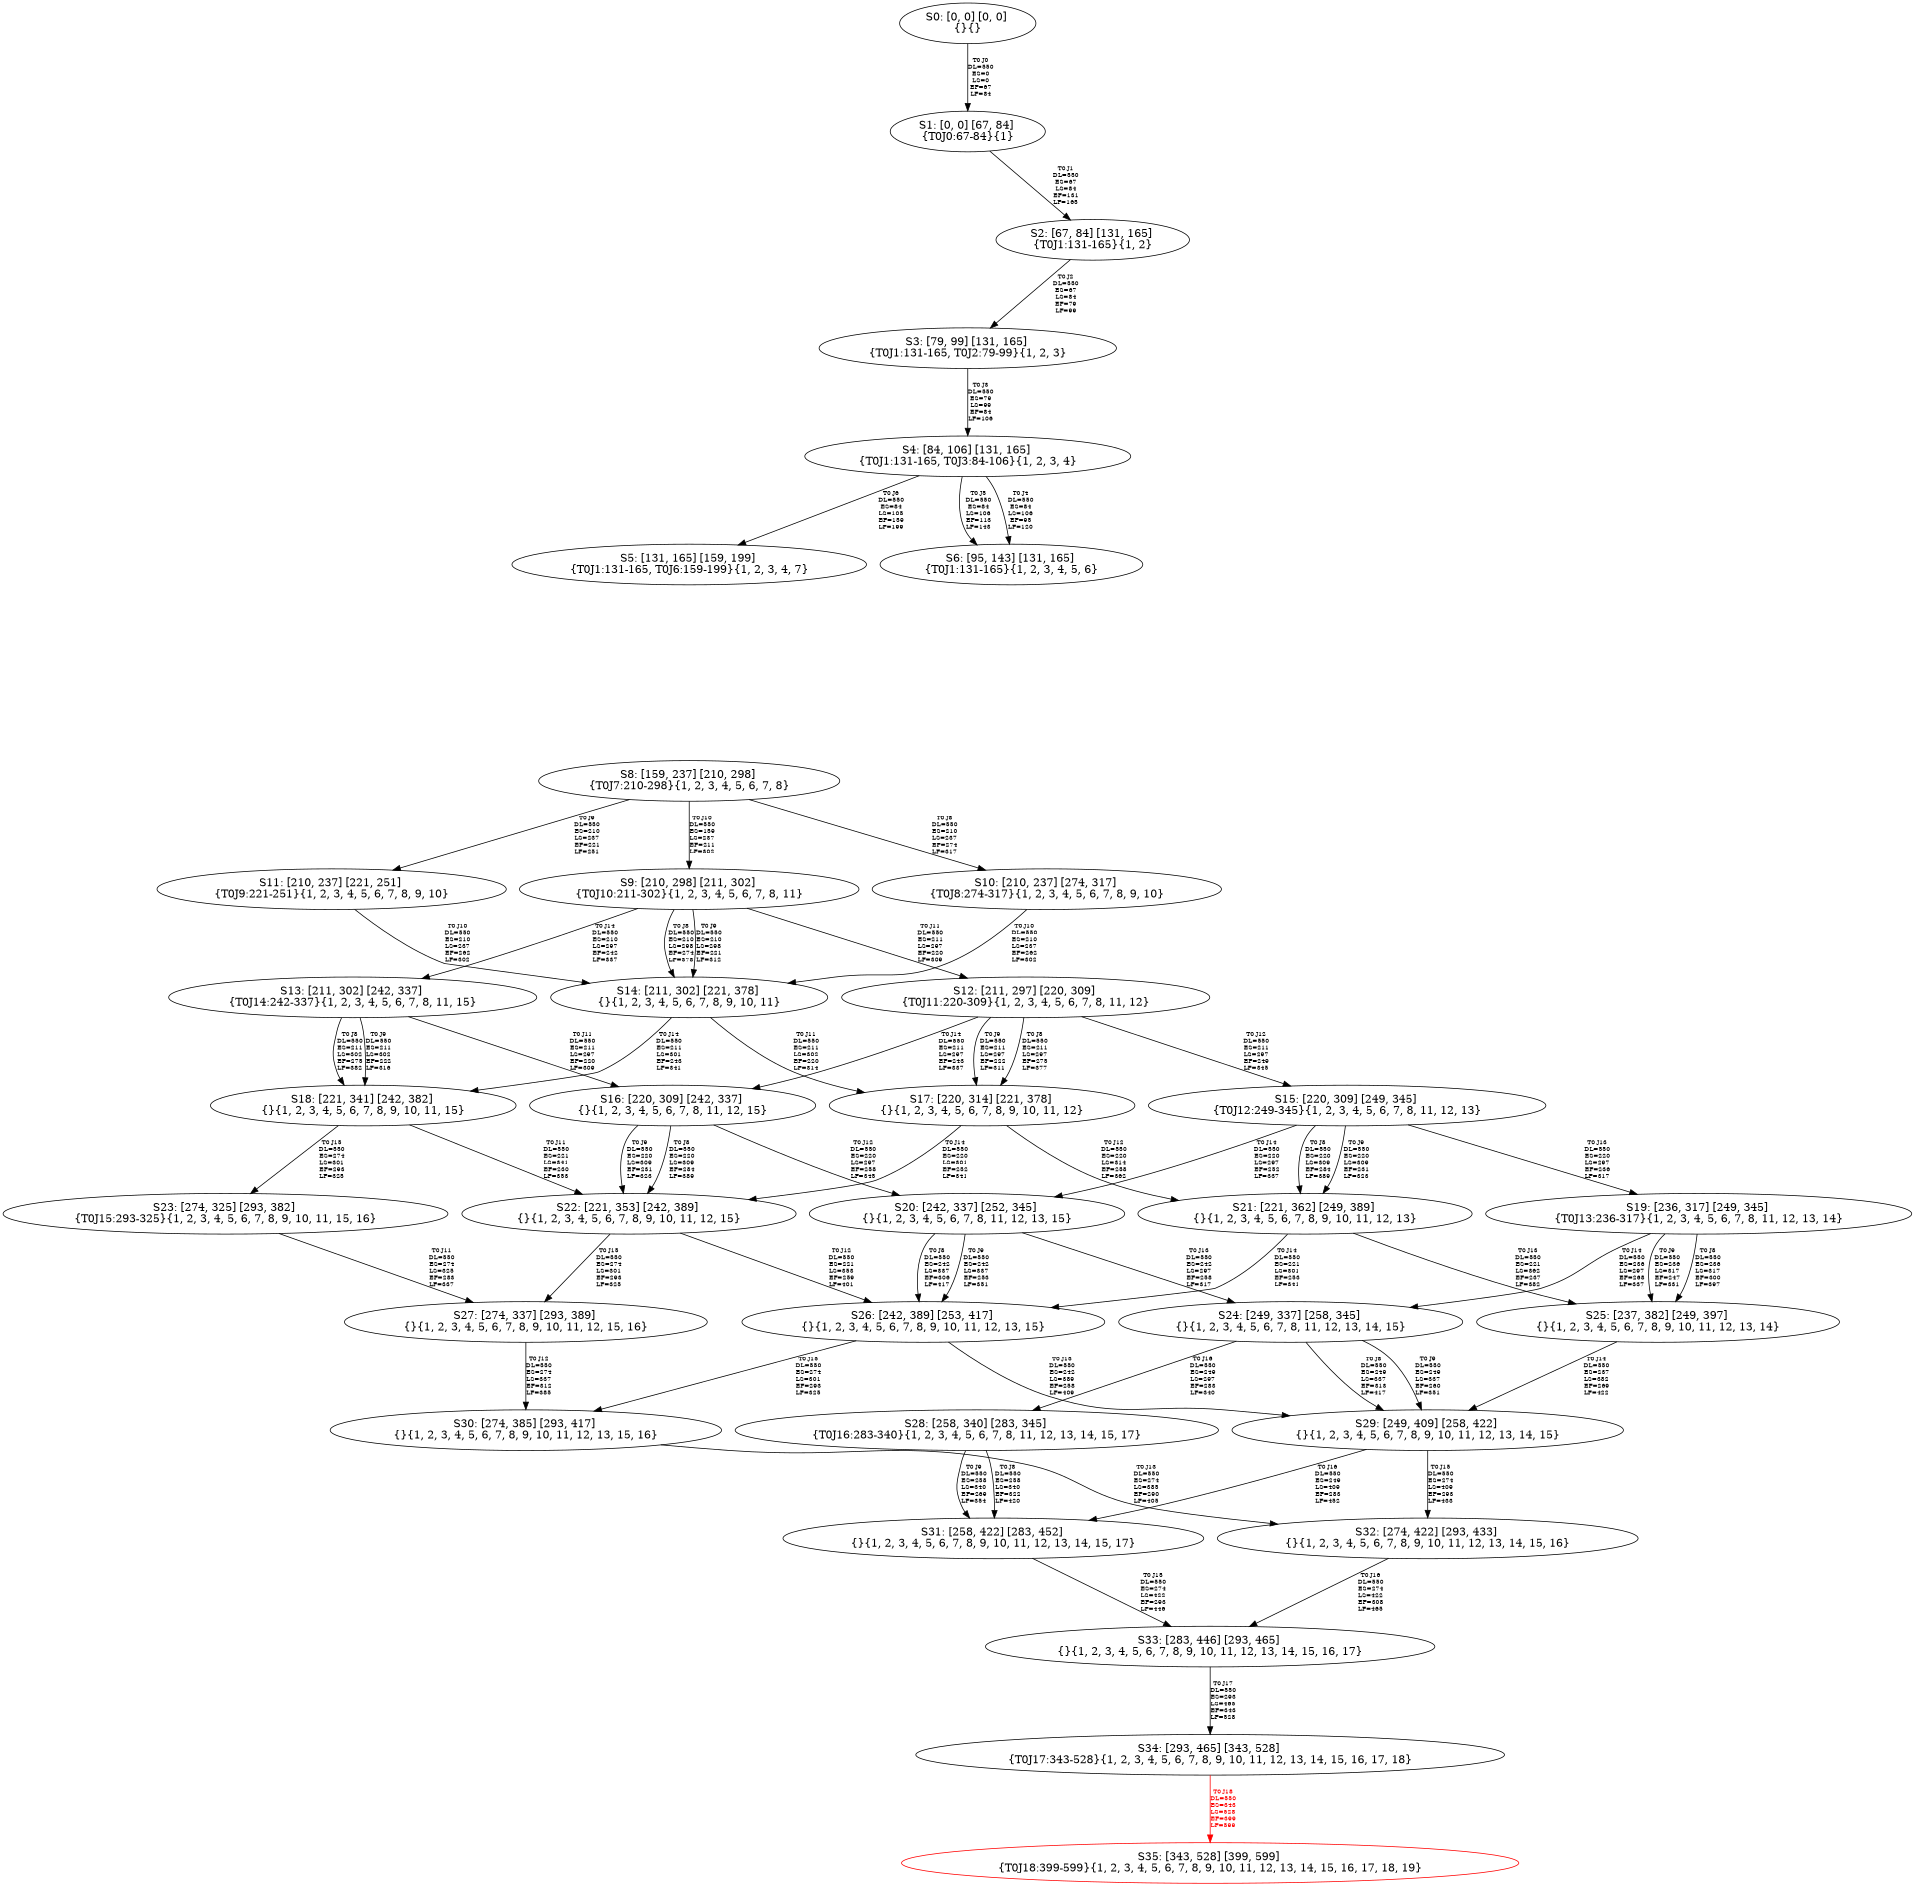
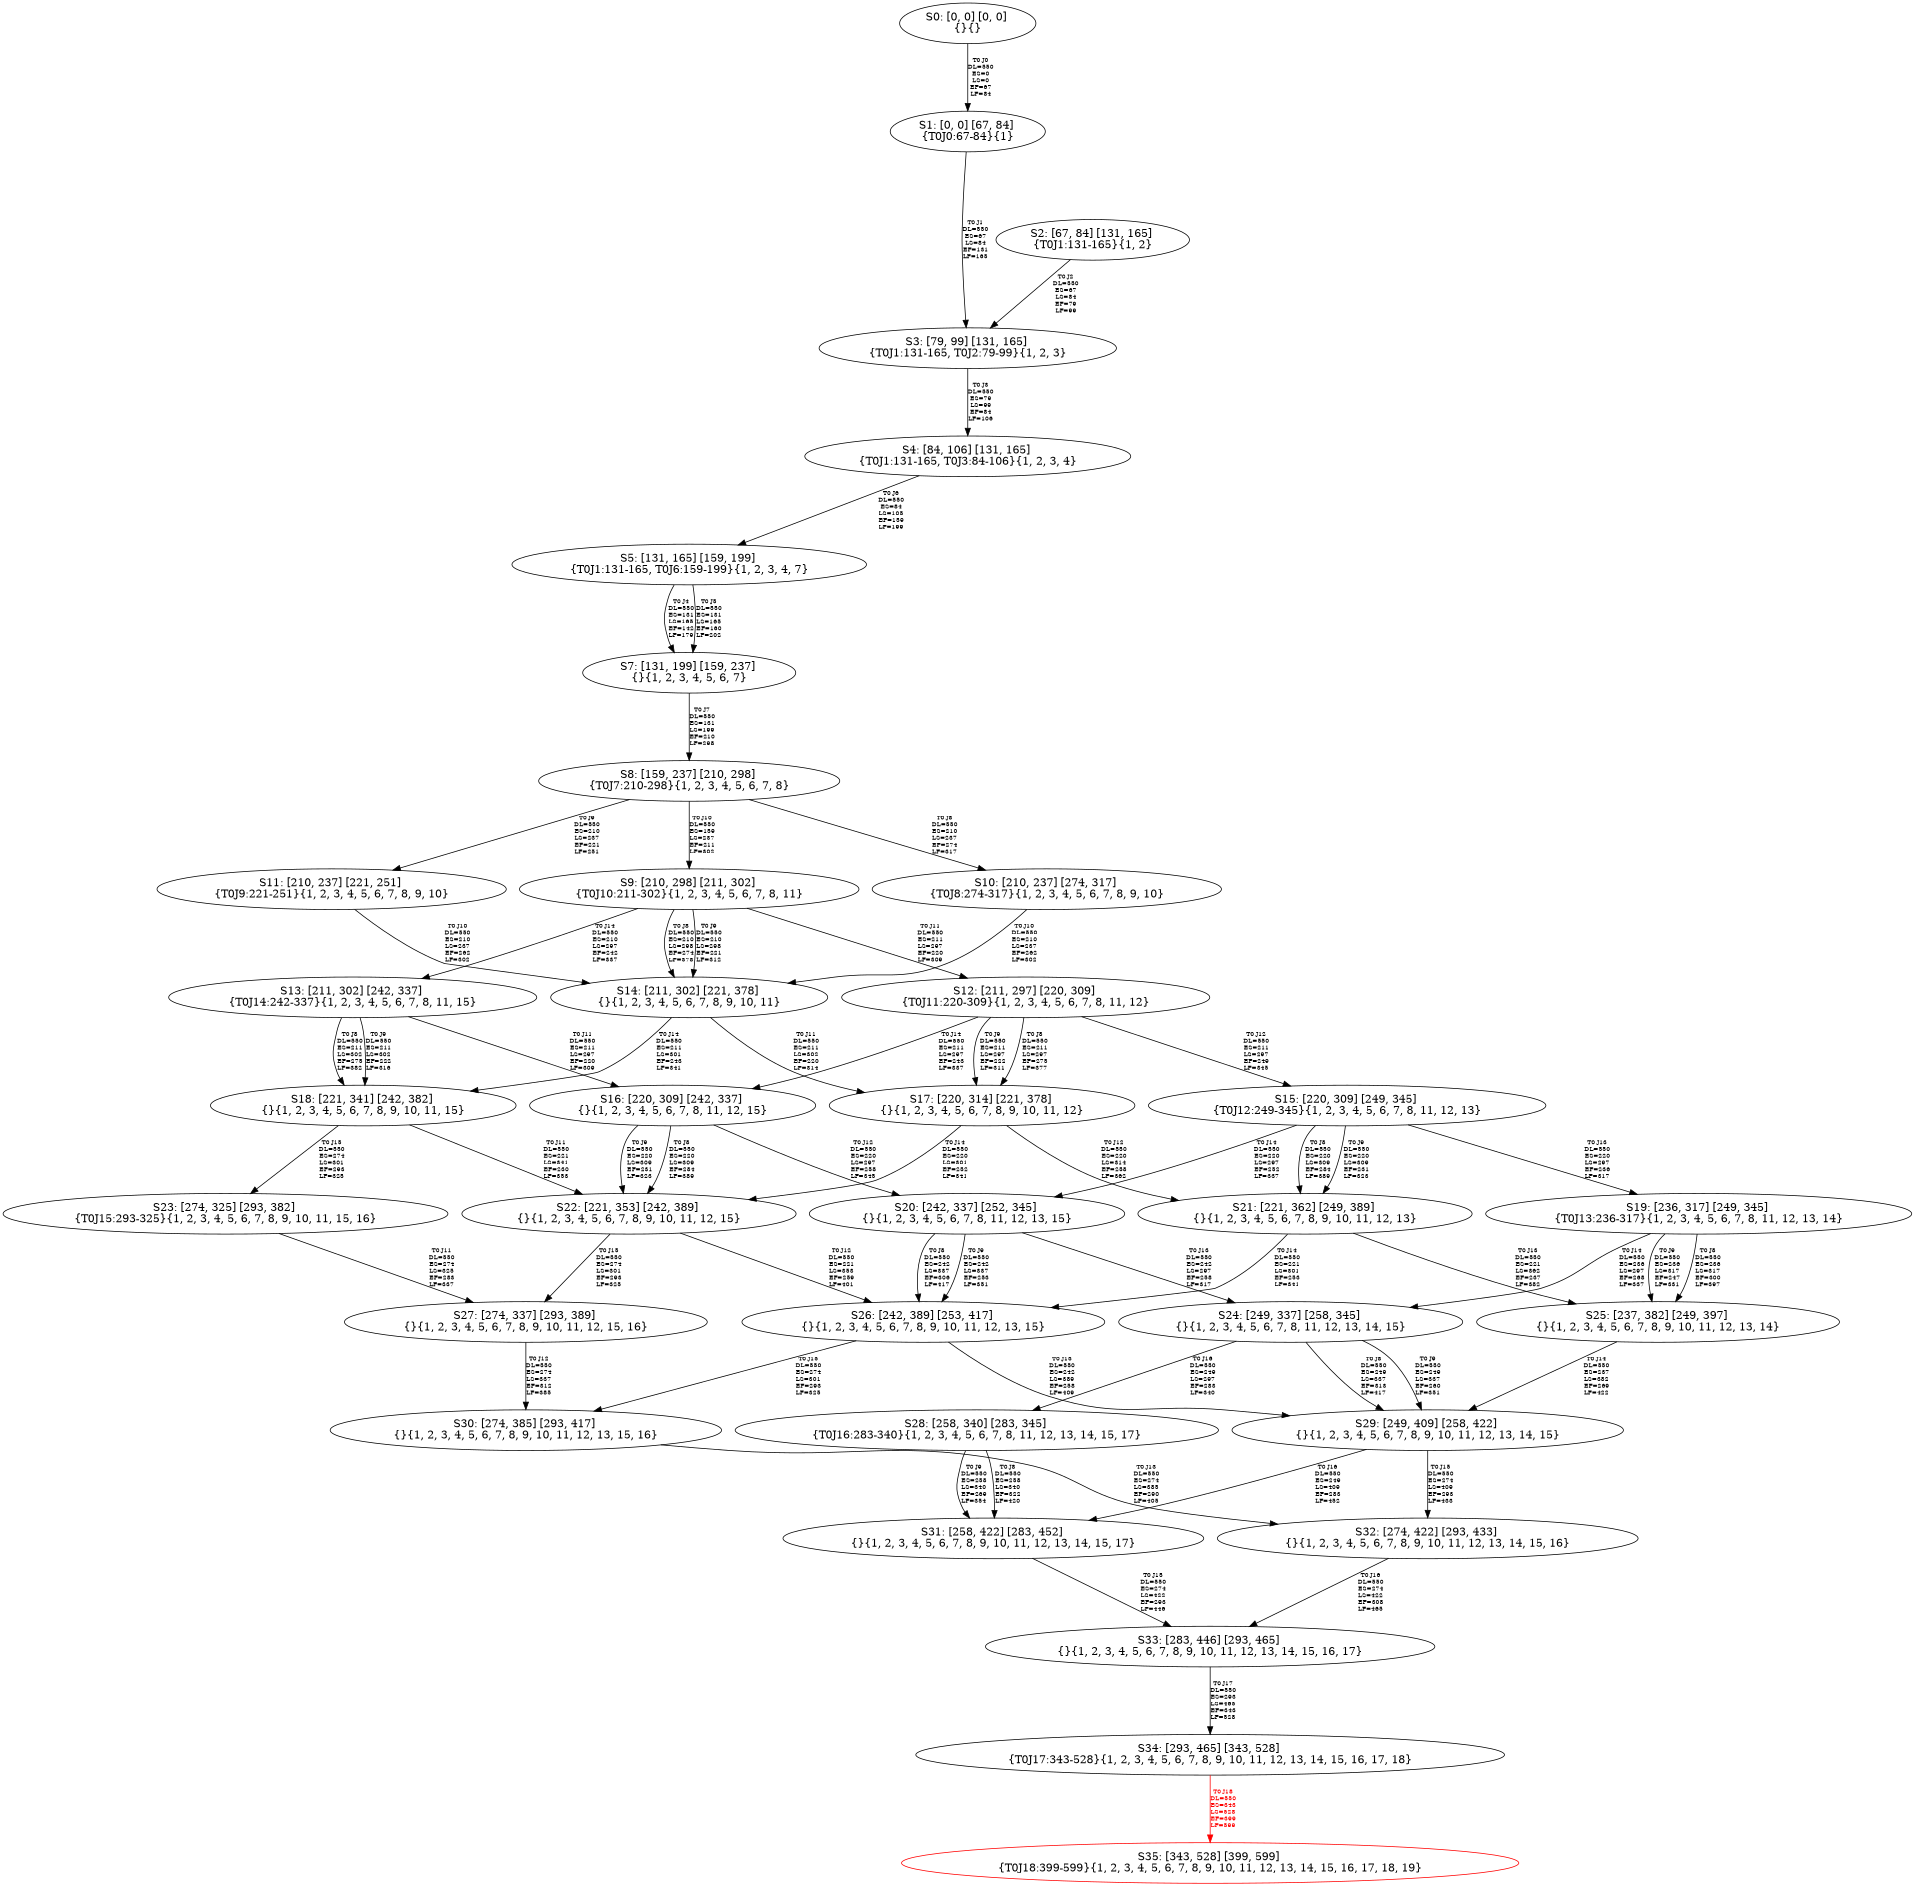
(1027, 183) -> (962, 236)
(1011, 565) -> none
none -> (689, 673)
